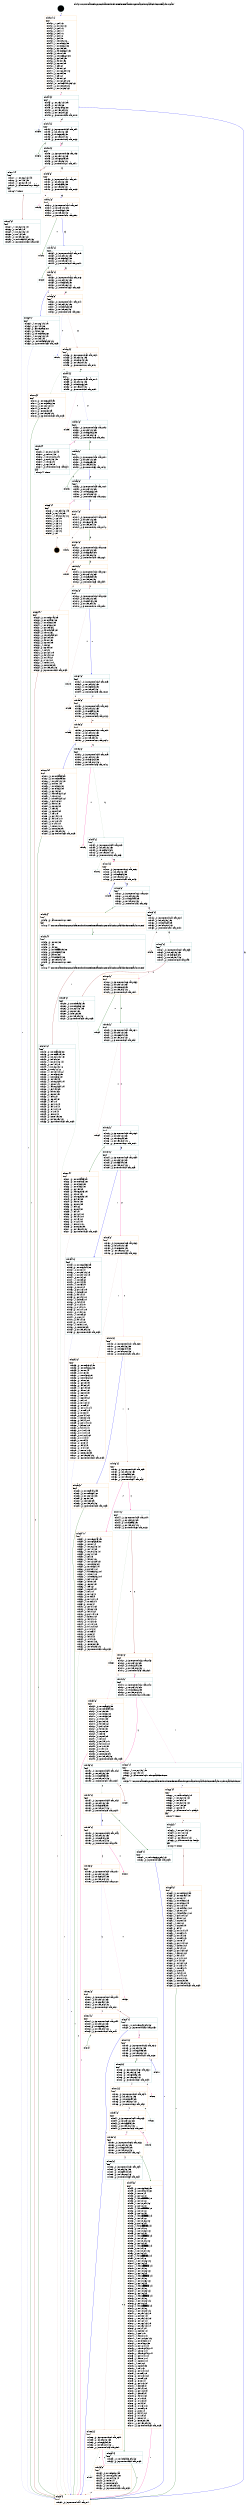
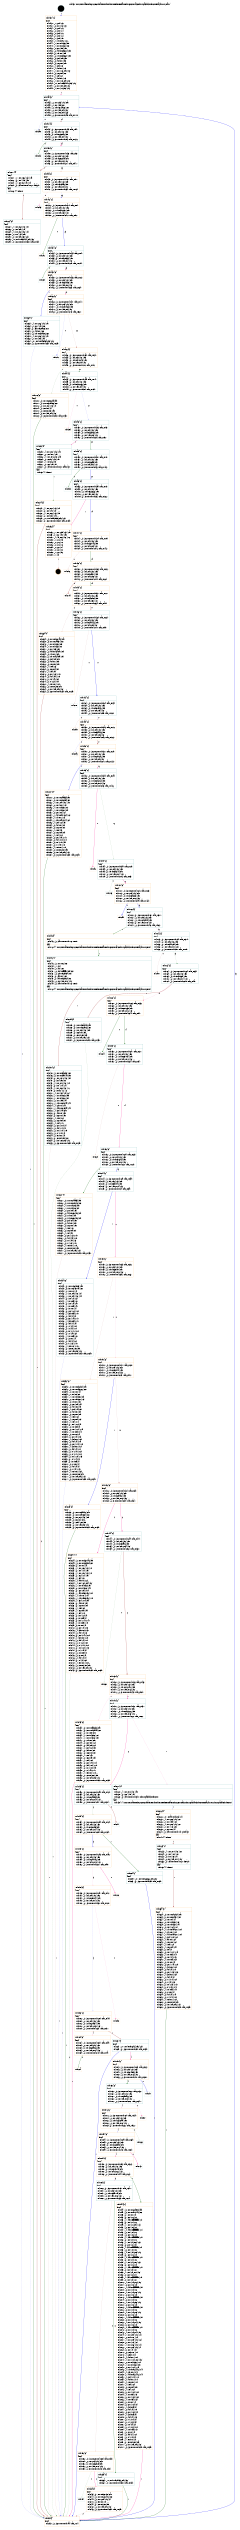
none -> (53, 512)
